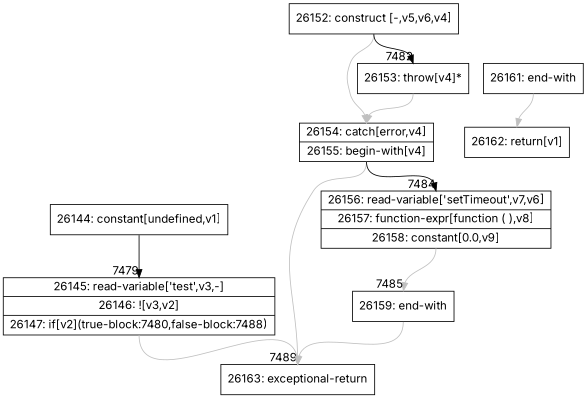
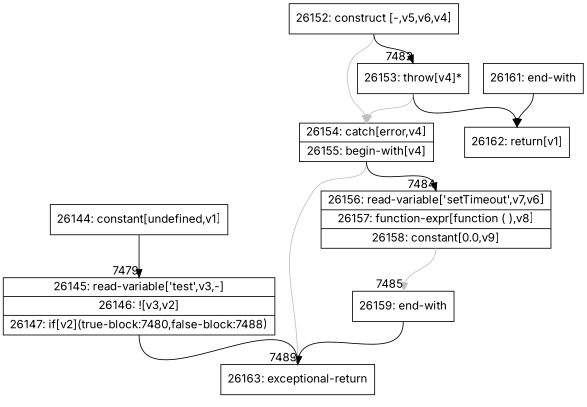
(528, 107) -> (528, 107)
none -> (461, 111)
(355, 343) -> (355, 343)
(214, 351) -> (214, 351)
